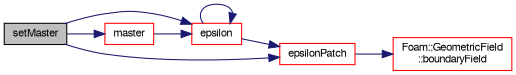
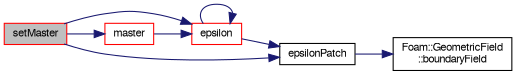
(36, 34) -> (36, 34)
(317, 54) -> (317, 54)
(453, 54) -> (453, 54)
